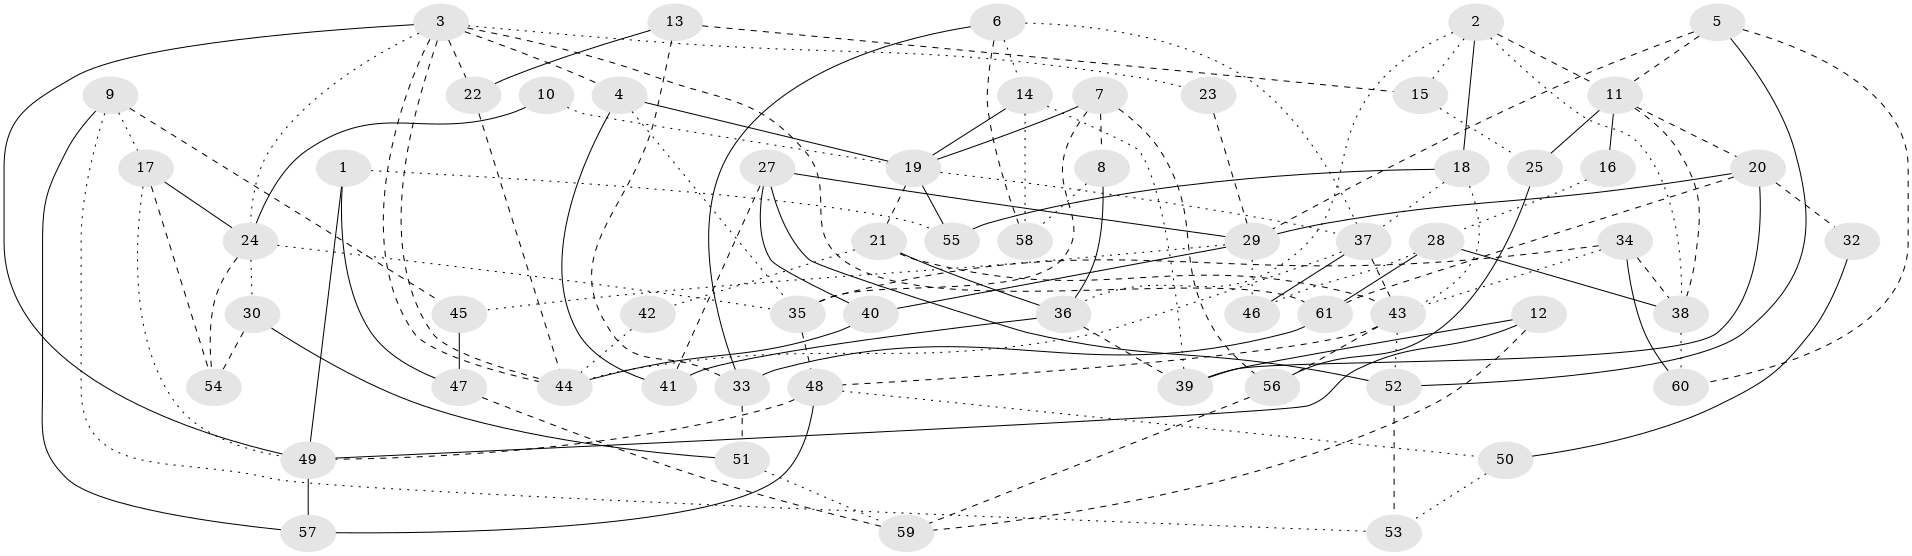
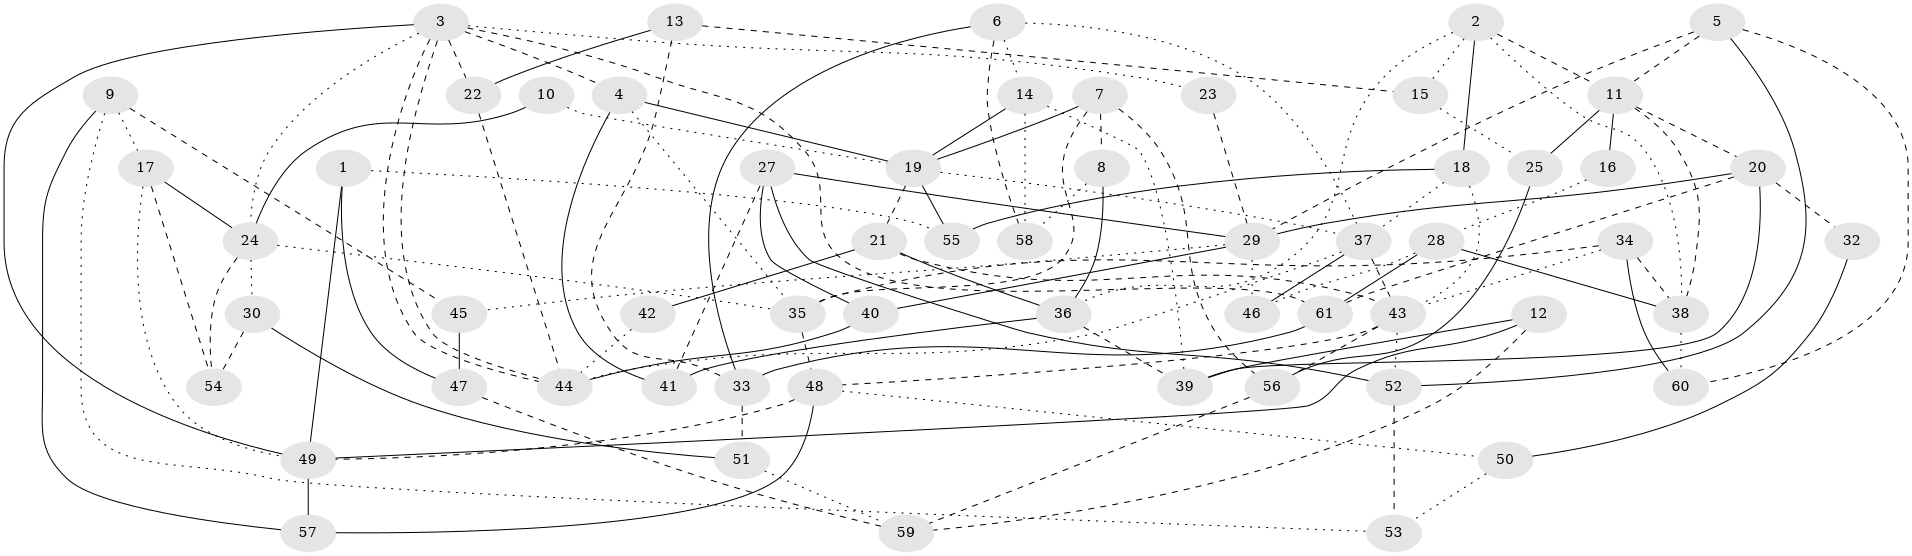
(777, 274) -> (777, 274)
